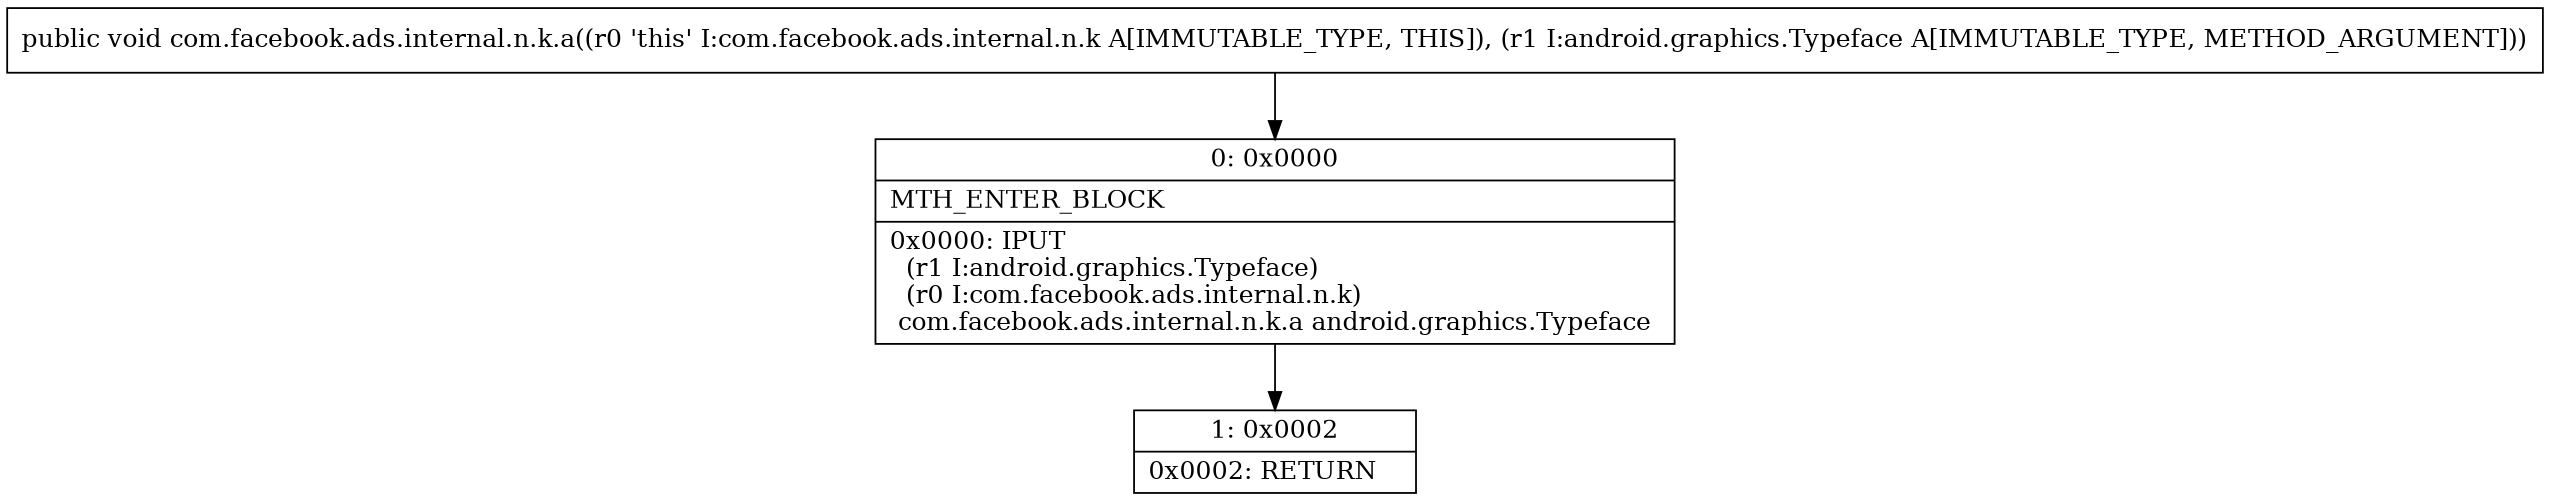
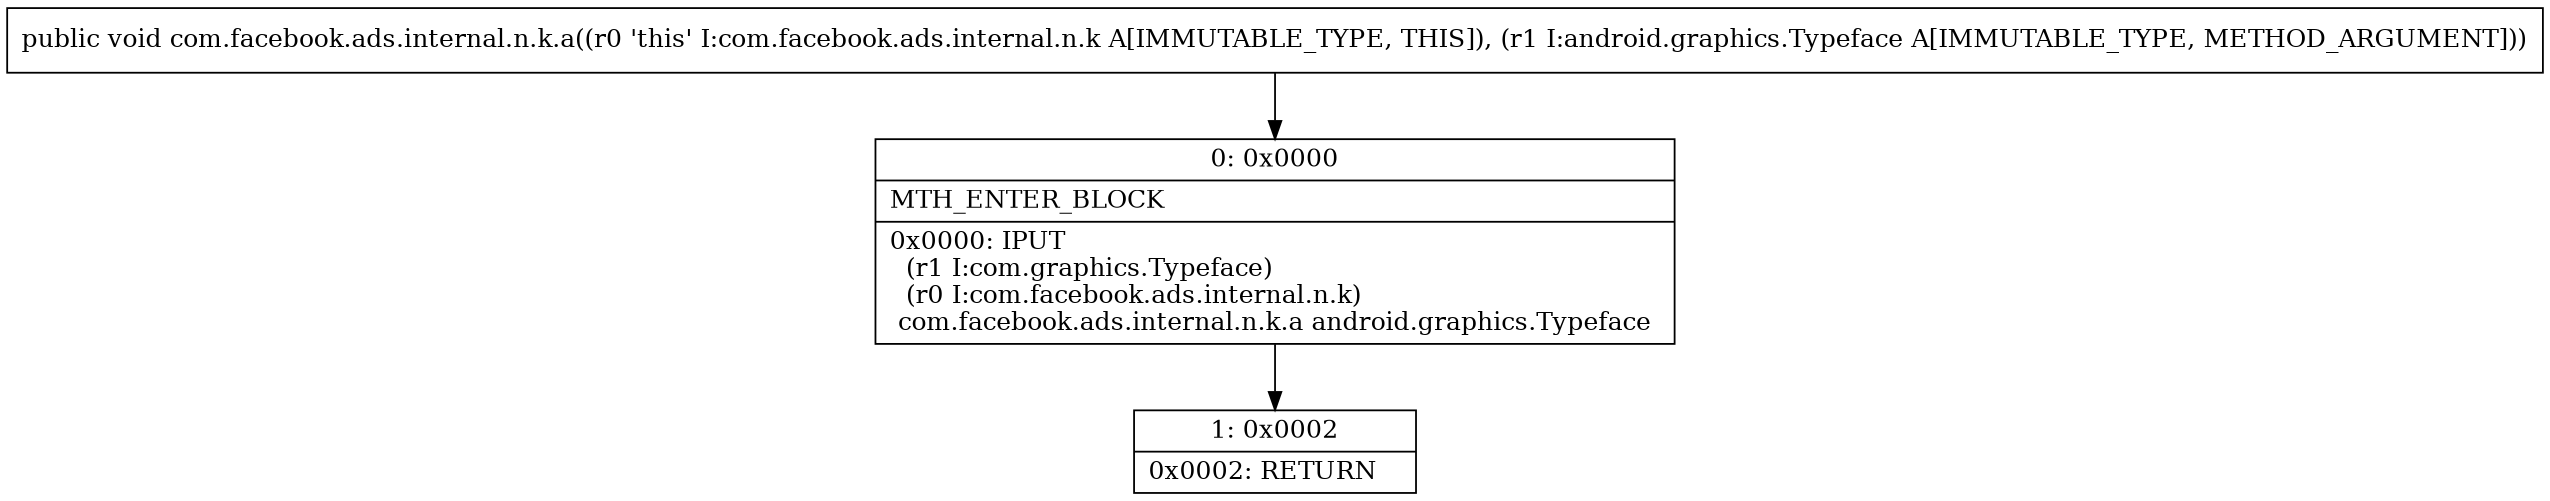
(1104, 268) -> (1082, 268)
